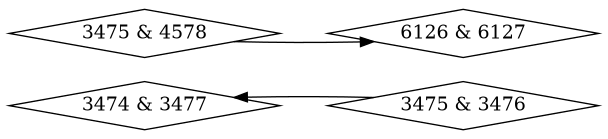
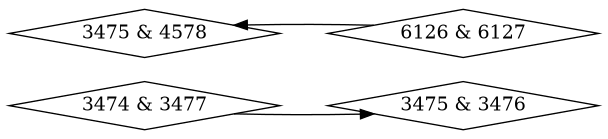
(297, 42) -> (311, 24)
(311, 97) -> (297, 115)
